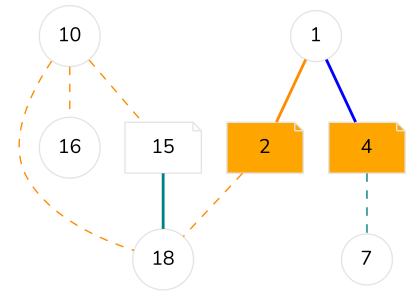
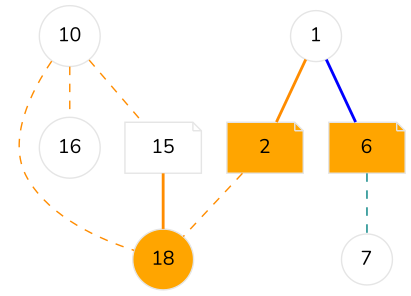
(367, 148) -> (367, 148)
(163, 201) -> (163, 201)
(163, 259) -> (163, 259)
